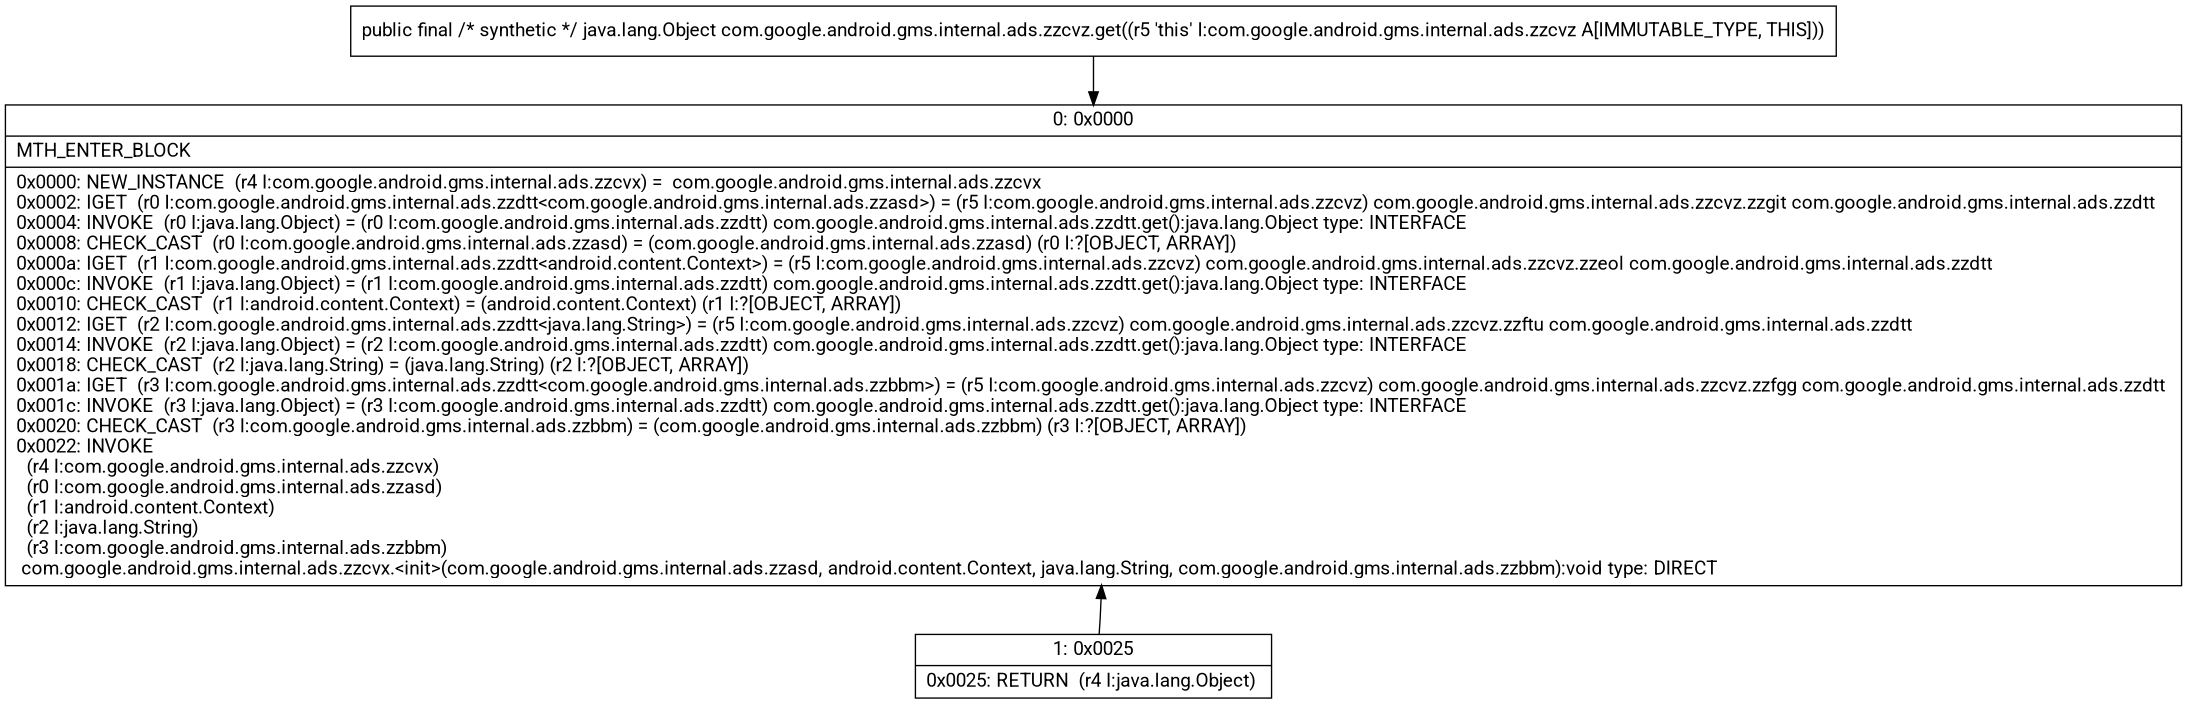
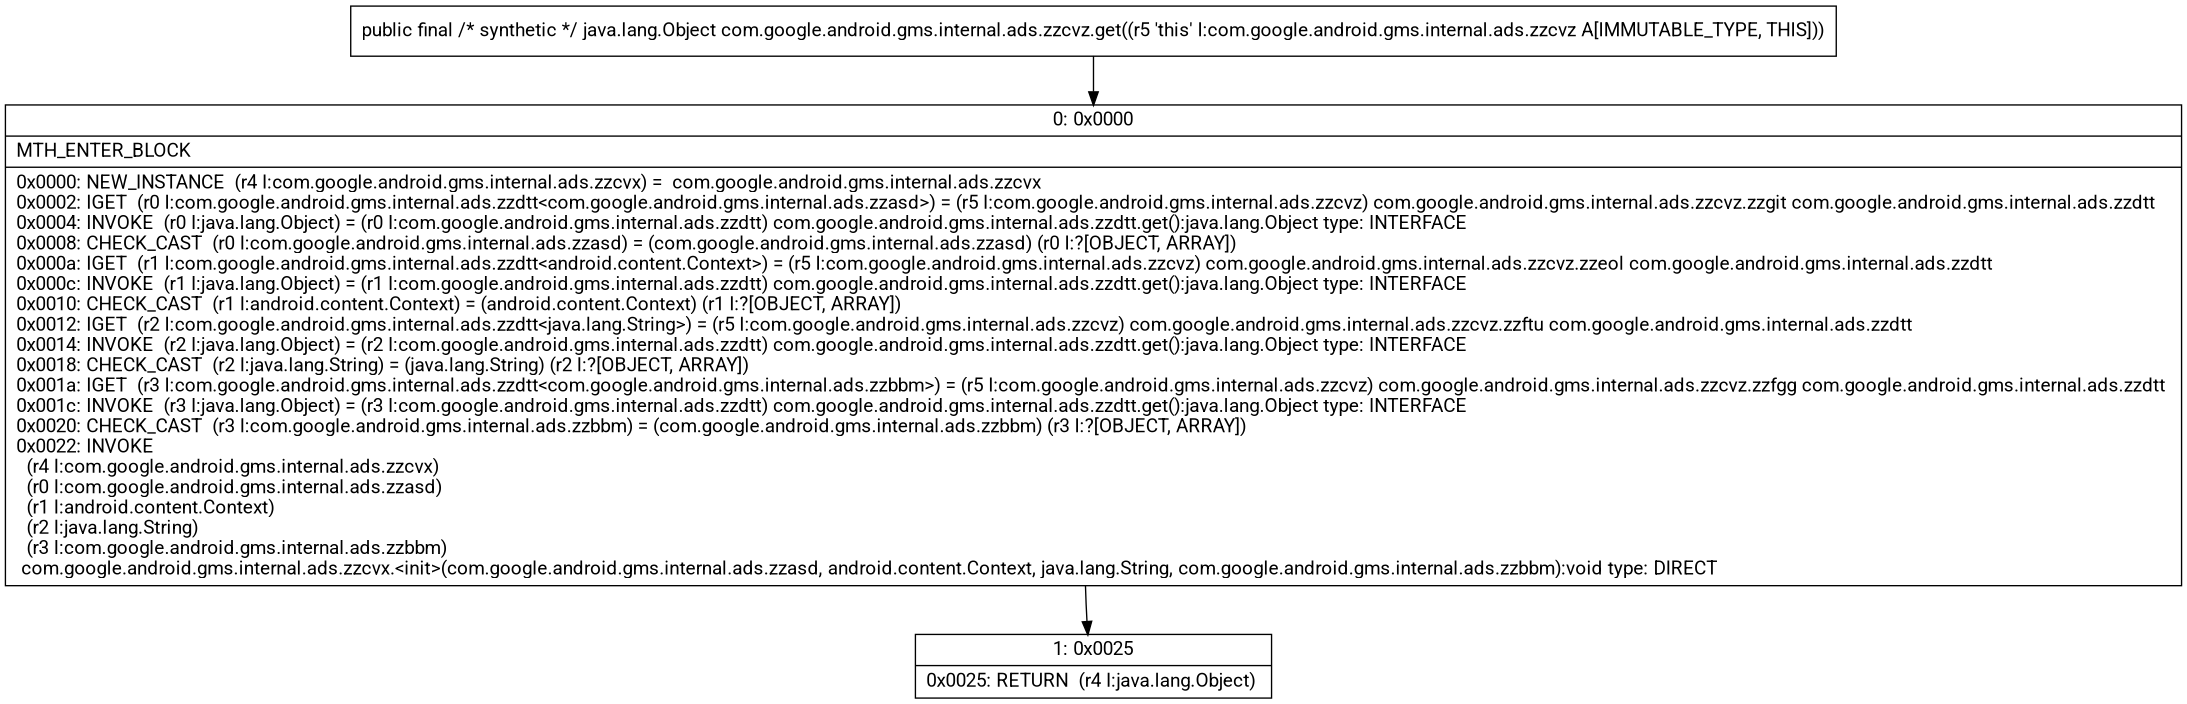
(1100, 617) -> (1086, 603)
